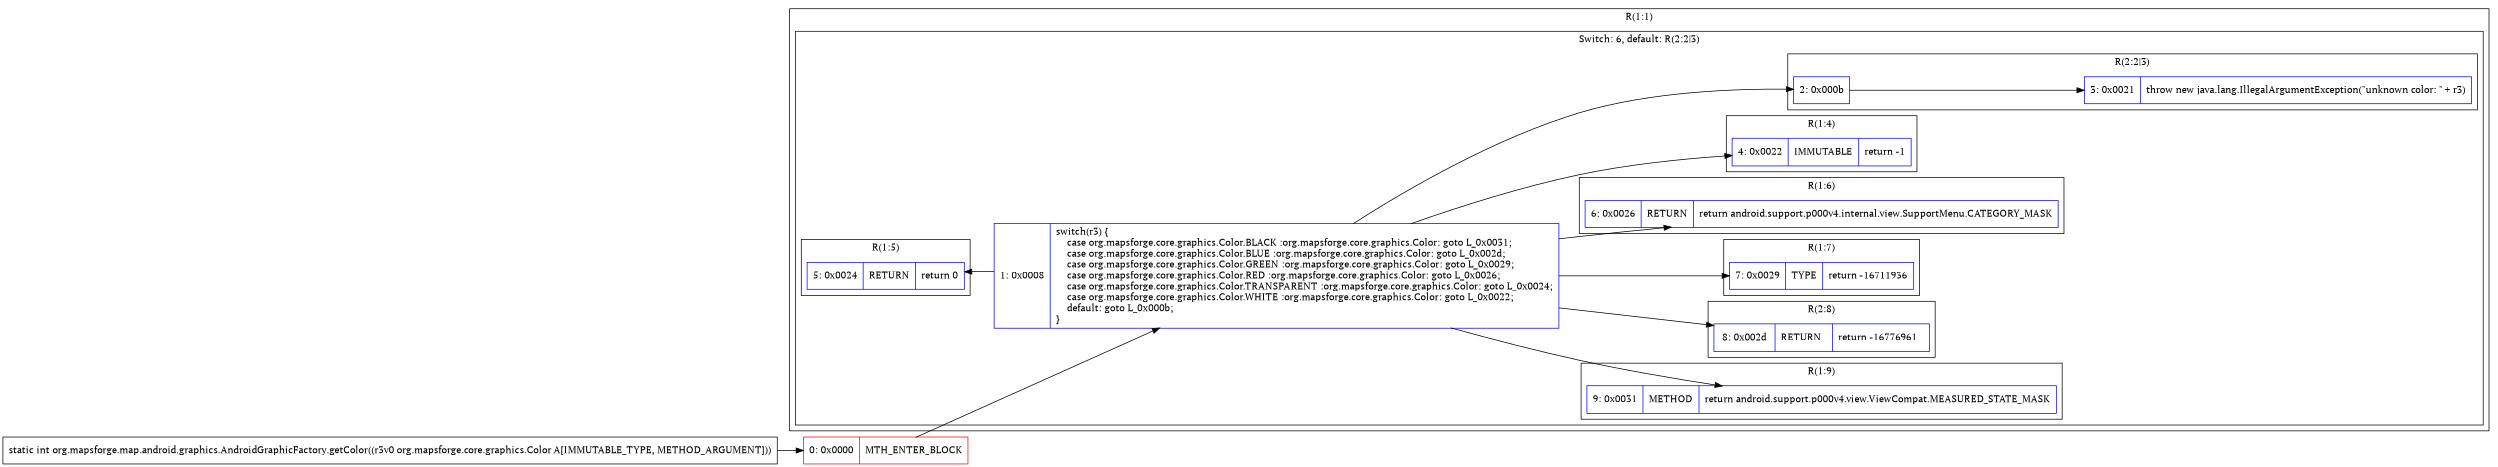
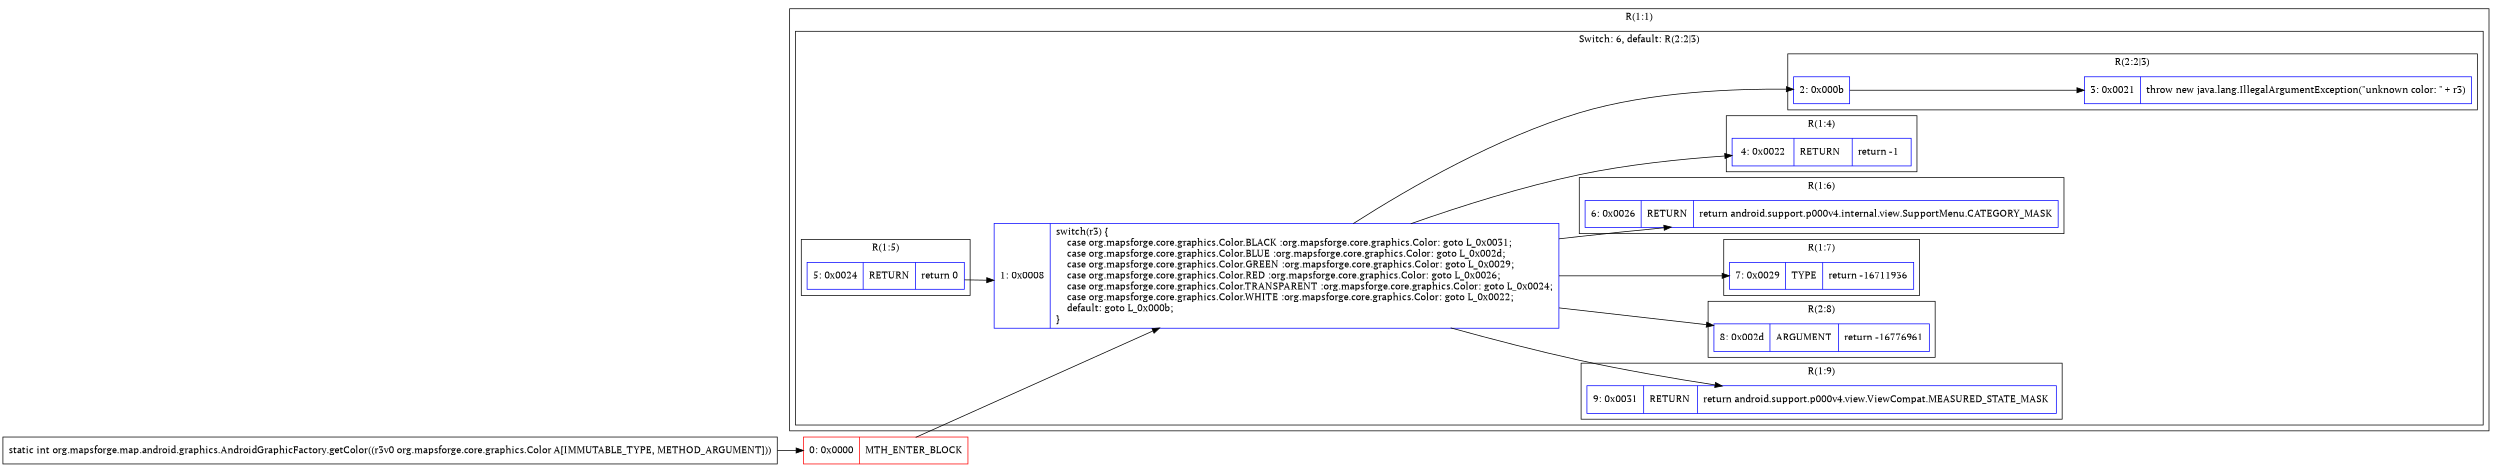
(1823, 152) -> (1820, 152)
(983, 272) -> (976, 280)
(1801, 337) -> (1804, 337)
(1671, 399) -> (1670, 399)
